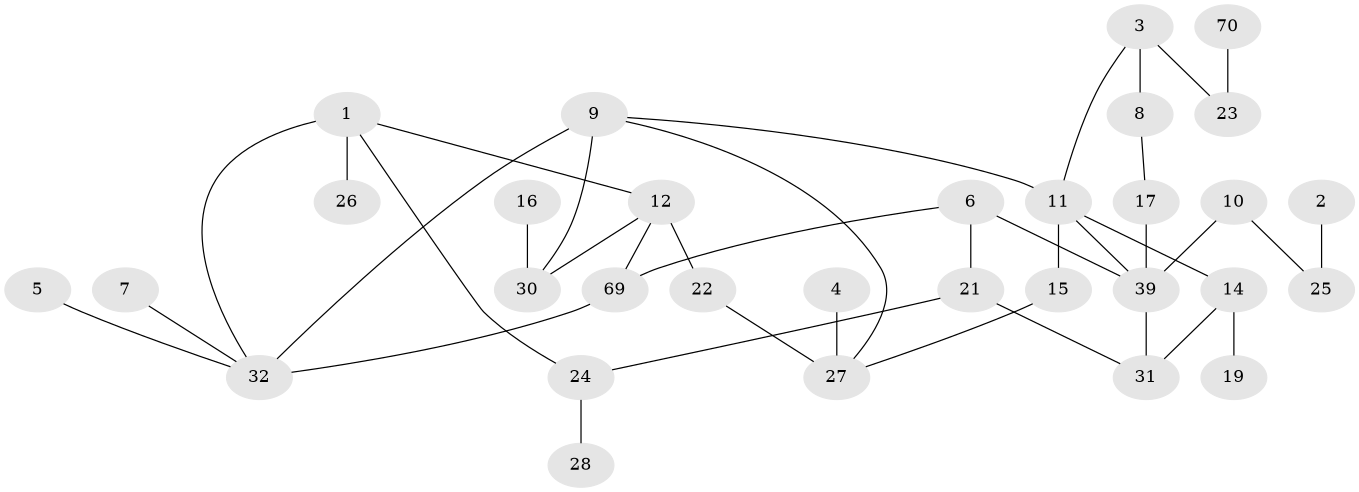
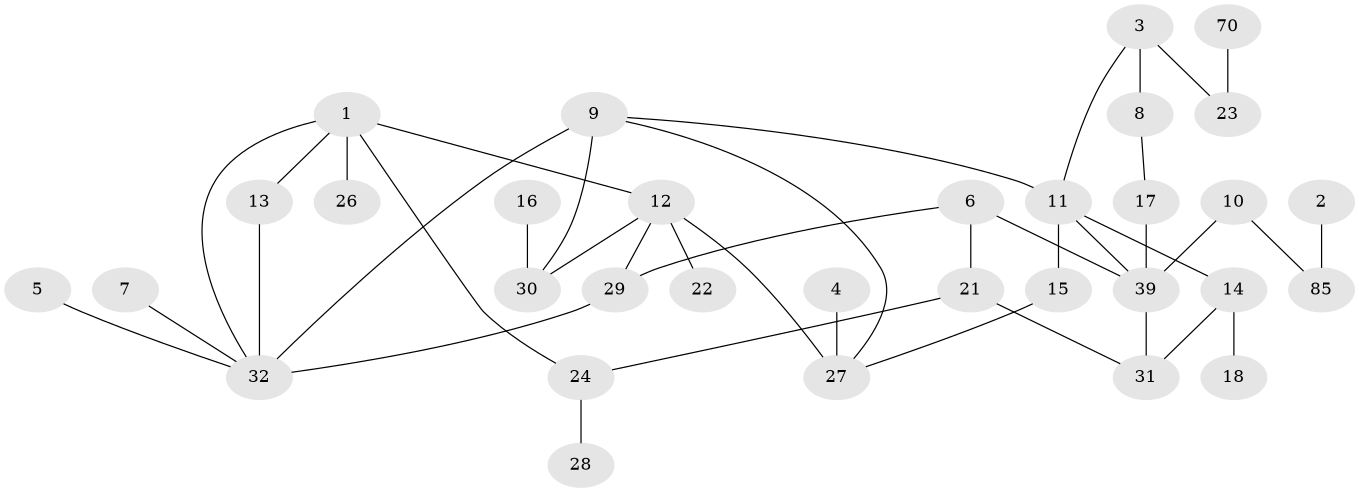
none -> (259, 202)
(615, 290) -> (615, 290)
(1322, 290) -> (1322, 290)
(763, 330) -> (760, 281)
(1234, 378) -> (1234, 378)
